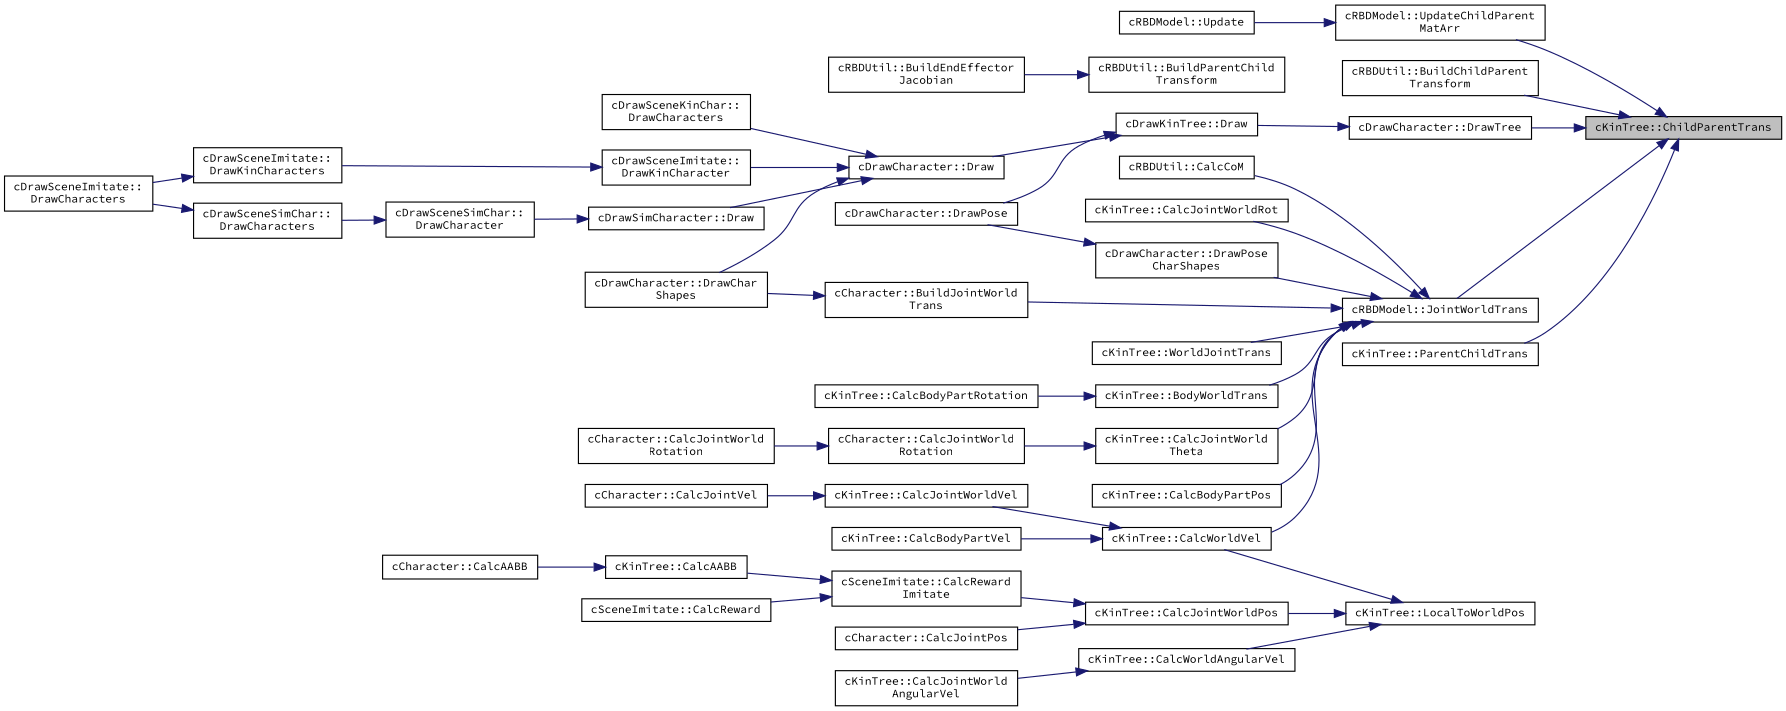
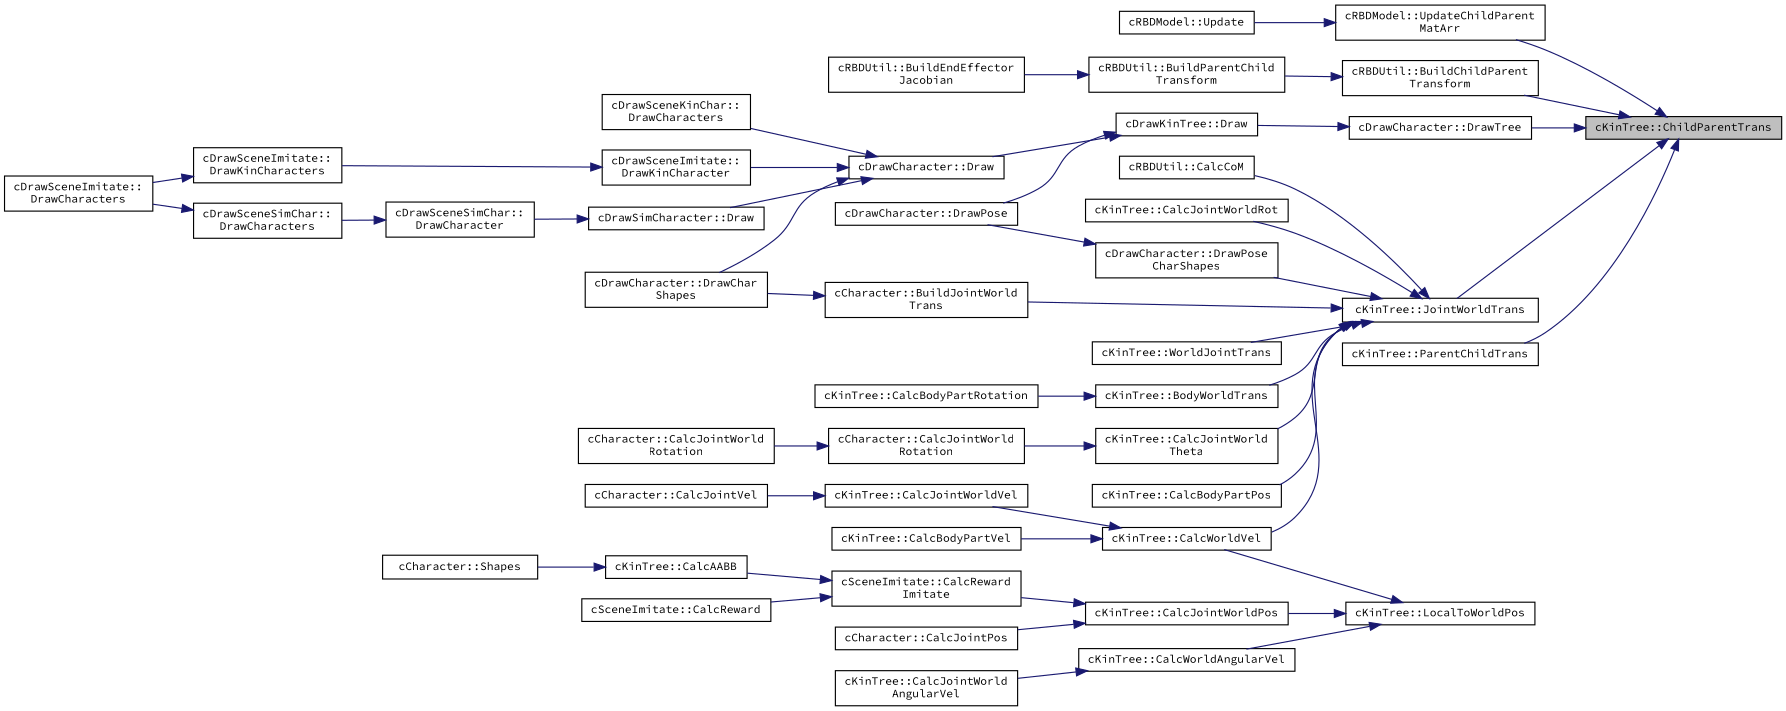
none -> (1308, 76)
(1440, 310) -> (1440, 310)
(460, 567) -> (460, 567)
